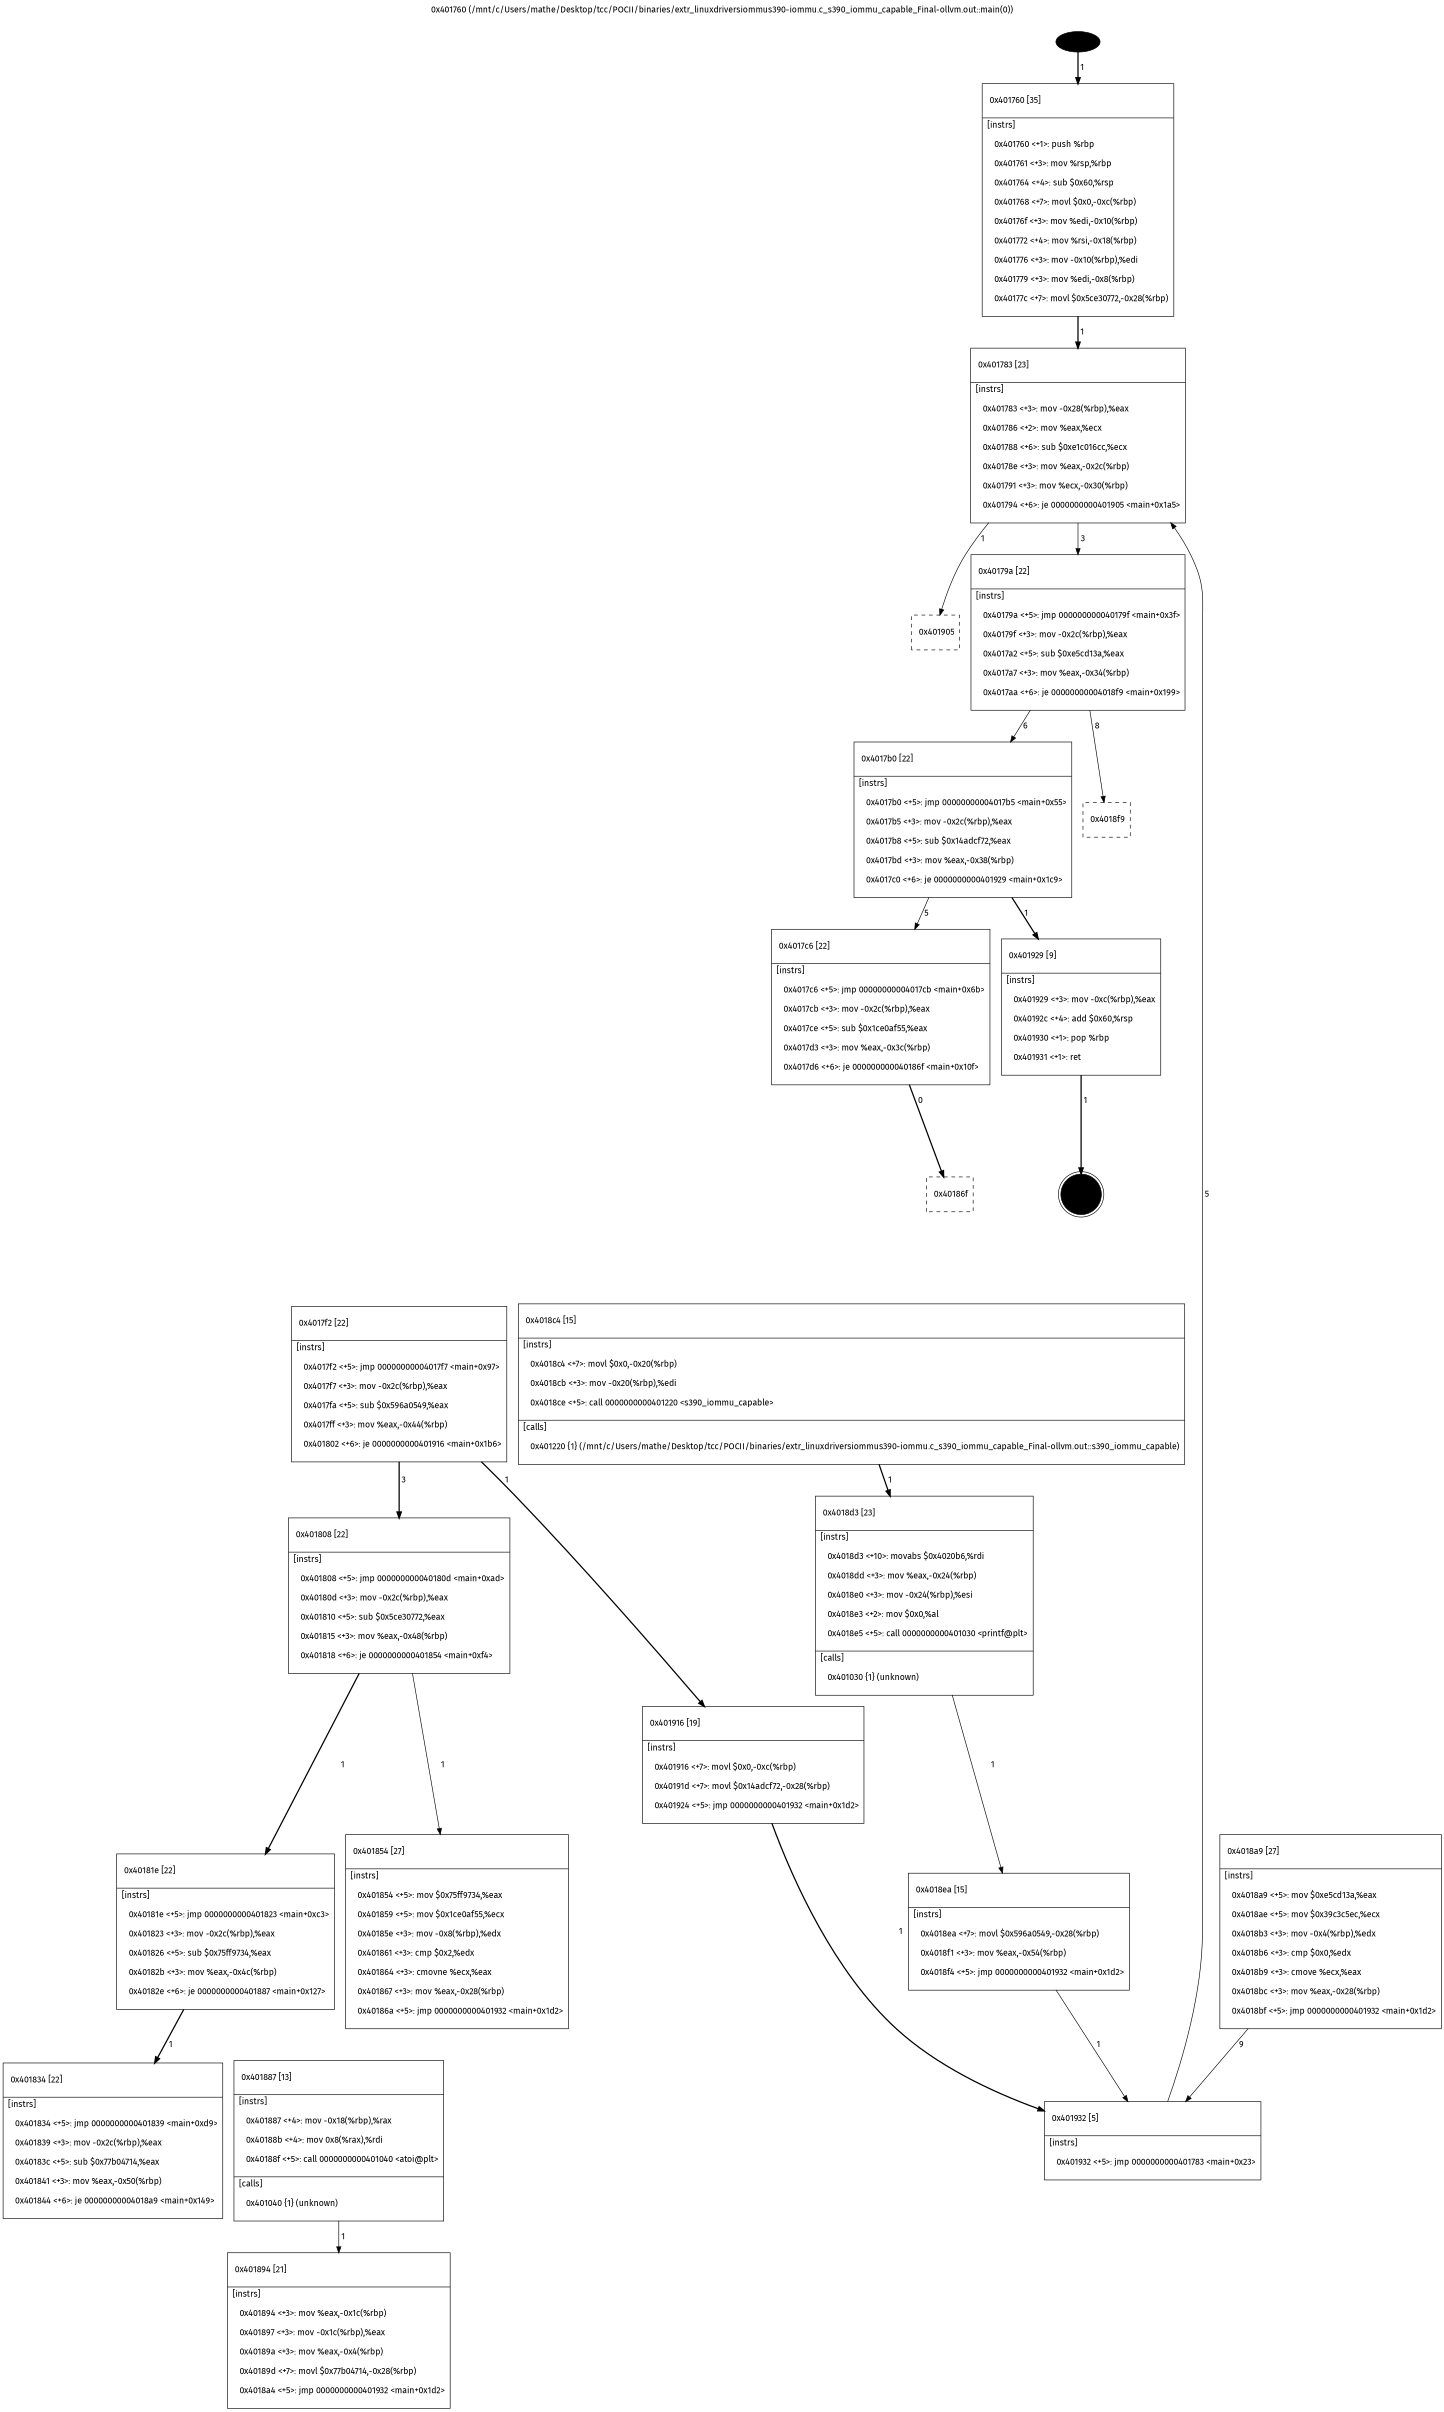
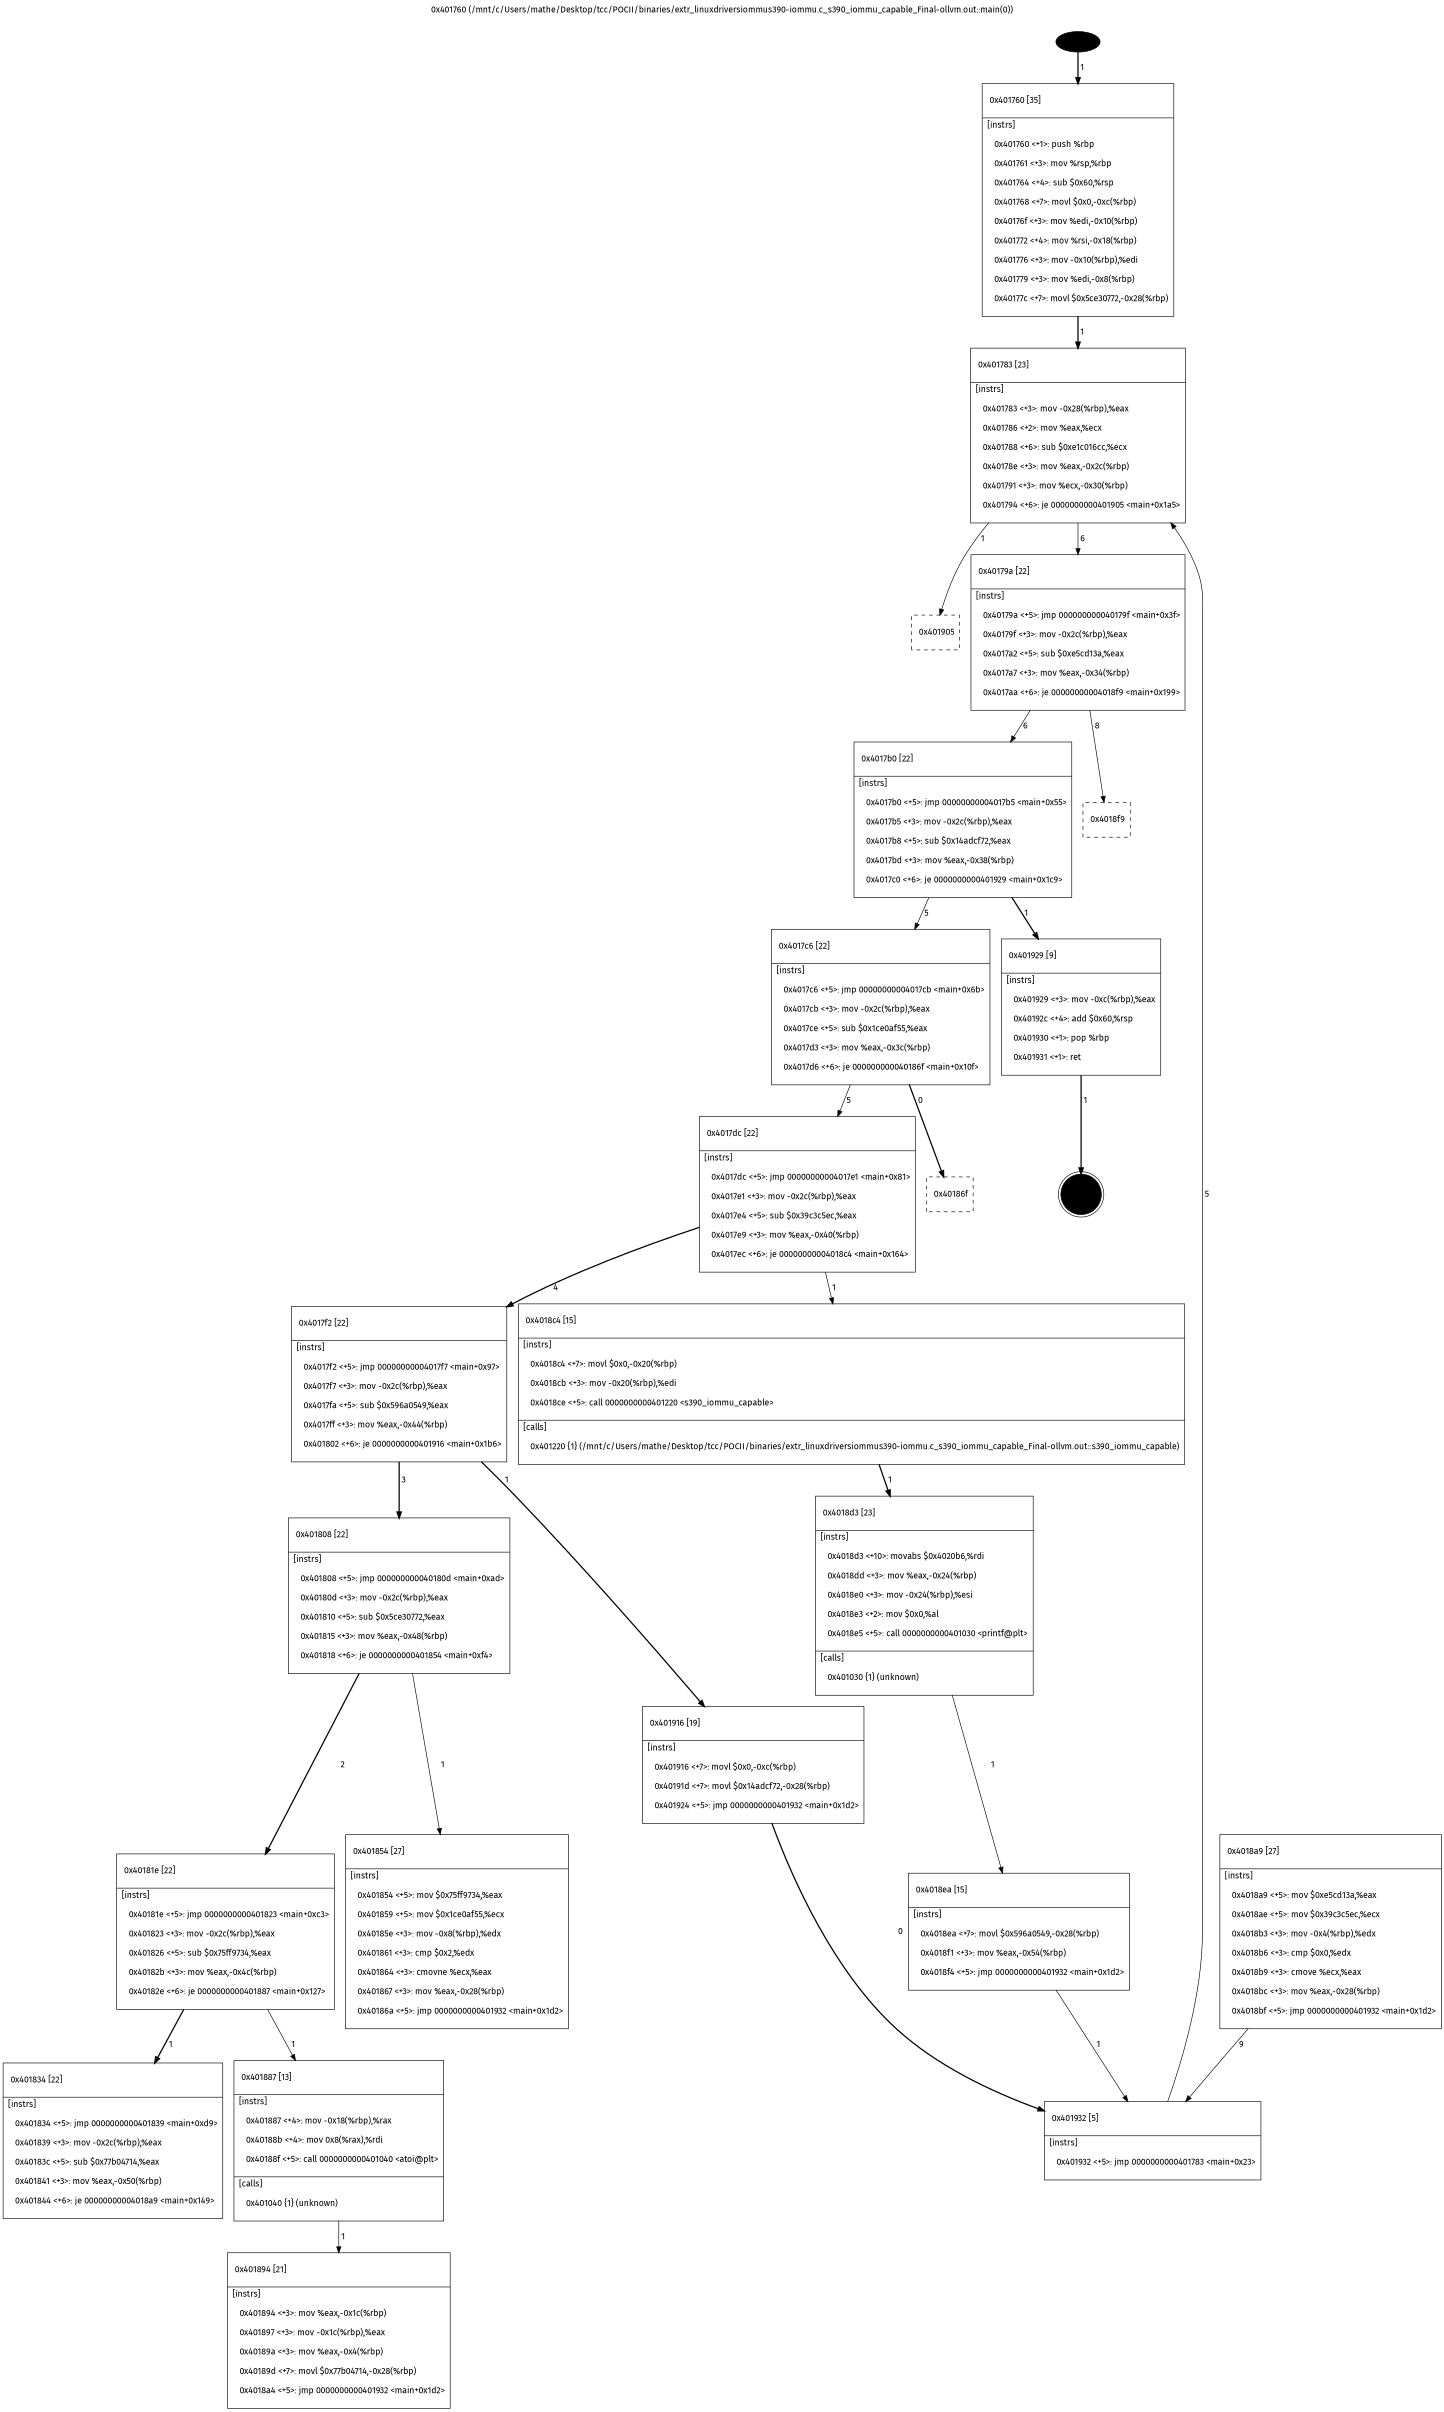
(1082, 539) -> (1082, 539)
none -> (807, 1194)
(342, 1765) -> (342, 1765)
(899, 1932) -> (899, 1932)
none -> (280, 2032)
